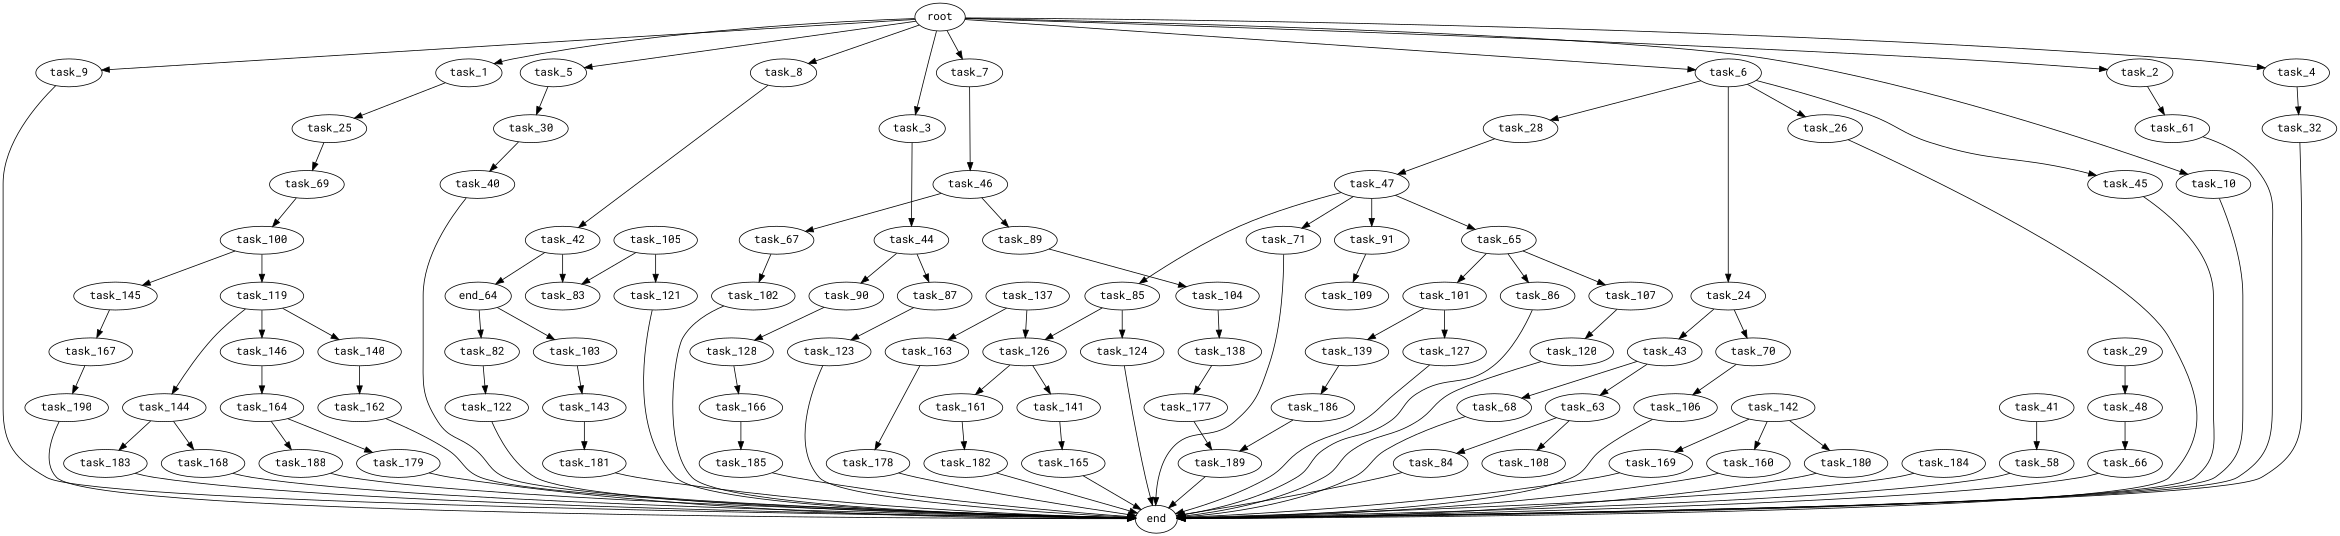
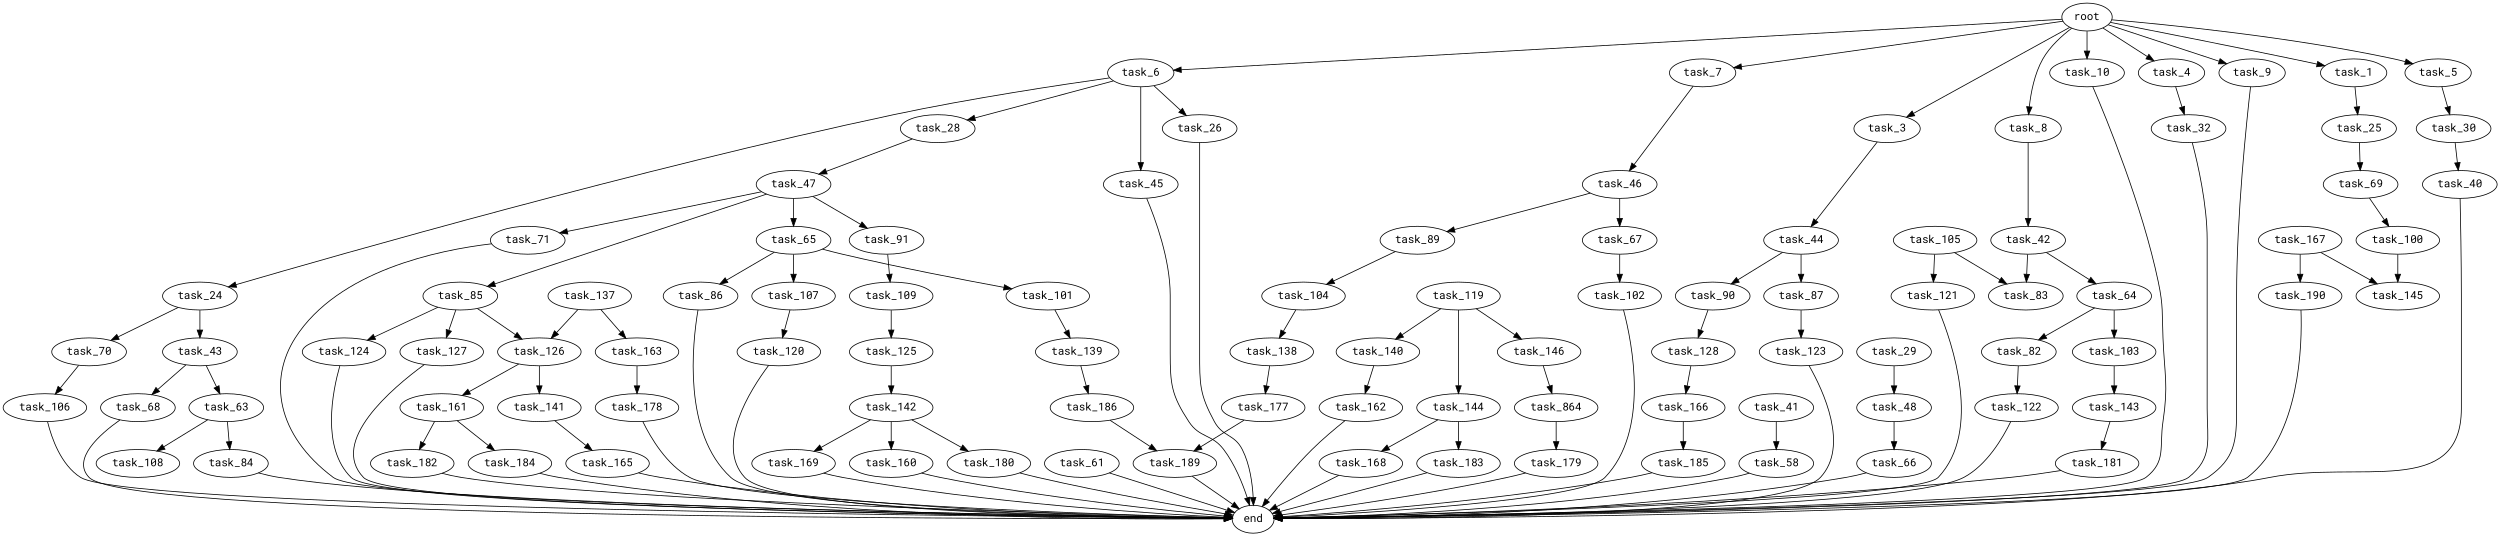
(2140, 73) -> none
(262, 264) -> none
(478, 296) -> (2114, 296)
(105, 320) -> (2346, 266)
(1445, 320) -> (452, 320)
none -> (891, 352)
(262, 408) -> (1556, 408)
none -> (473, 433)
(301, 463) -> none
